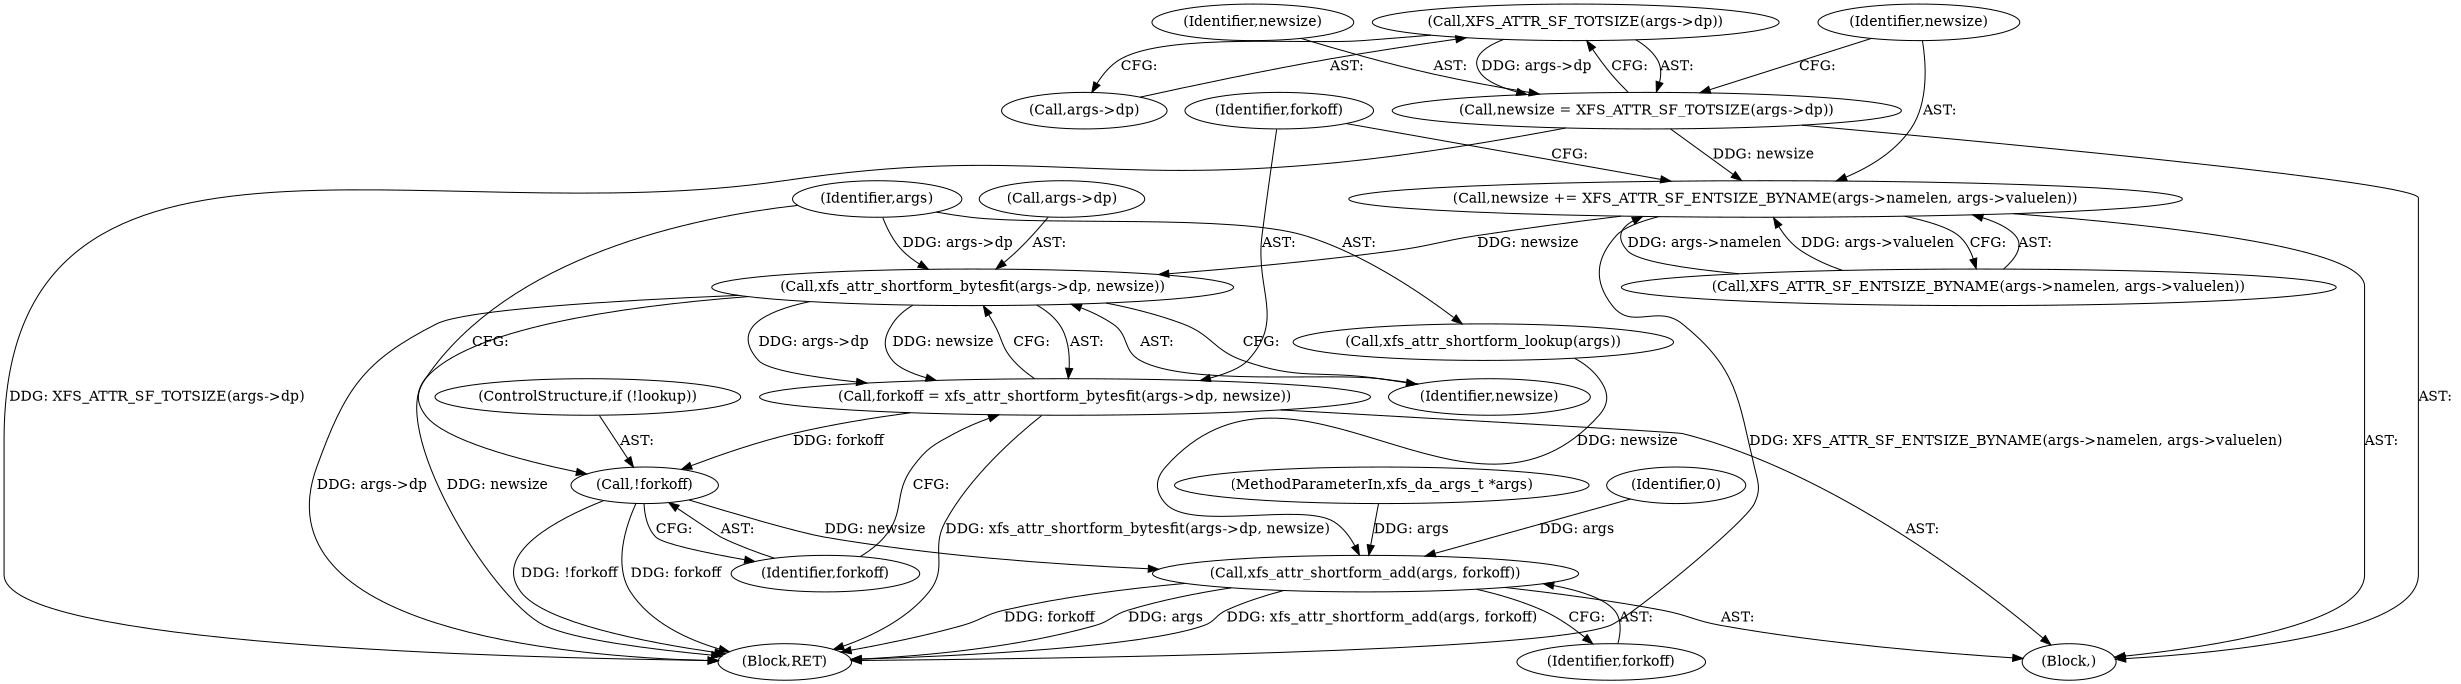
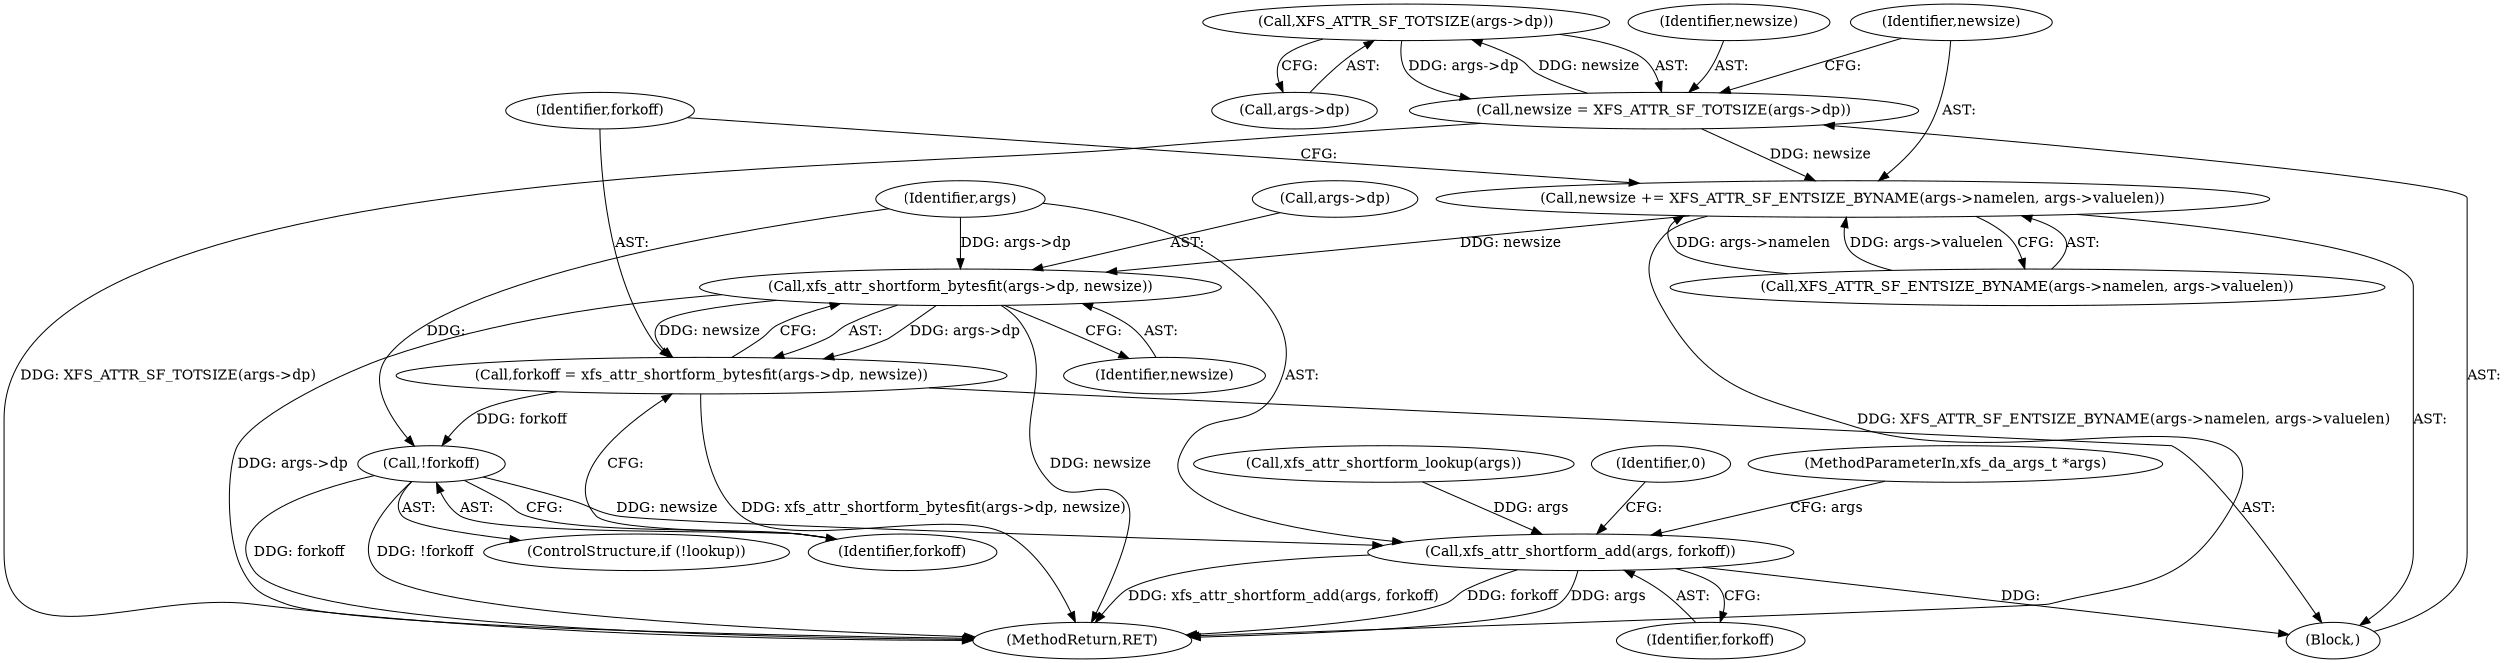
(1632, 67) -> (1589, 67)
(1206, 224) -> (1278, 386)
(2418, 234) -> (2393, 182)
(493, 342) -> (448, 331)
(614, 437) -> (436, 528)
(1627, 441) -> (1532, 508)
(1412, 529) -> (1827, 508)
(1577, 529) -> (1646, 508)
(1740, 618) -> (2023, 596)
(785, 662) -> (1082, 641)
